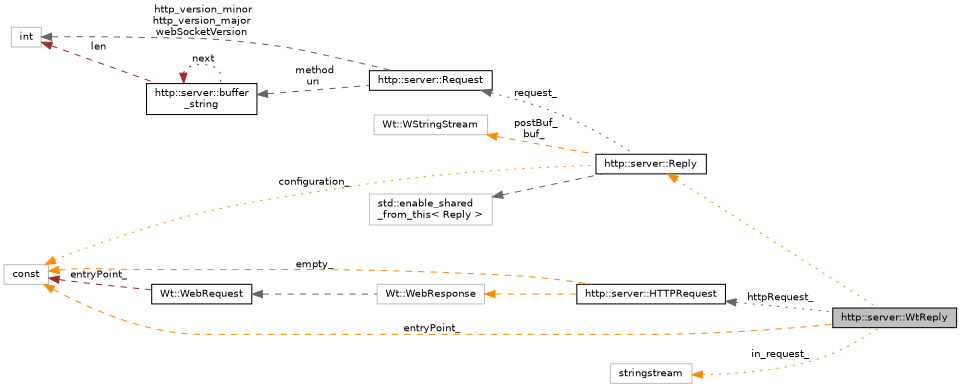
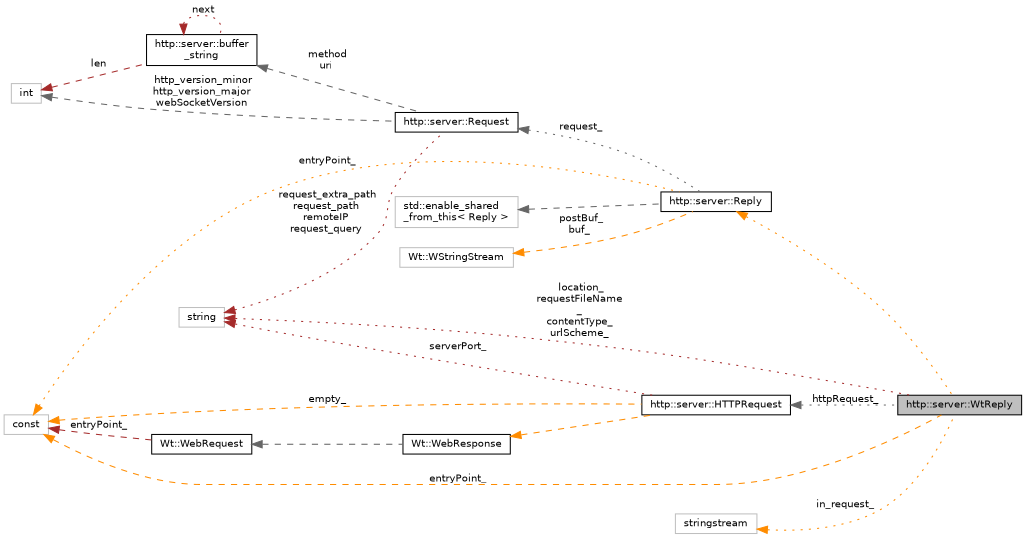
(313, 182) -> (326, 161)
(431, 294) -> (457, 444)
none -> (202, 317)
